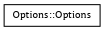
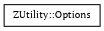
(52, 15) -> (52, 15)
